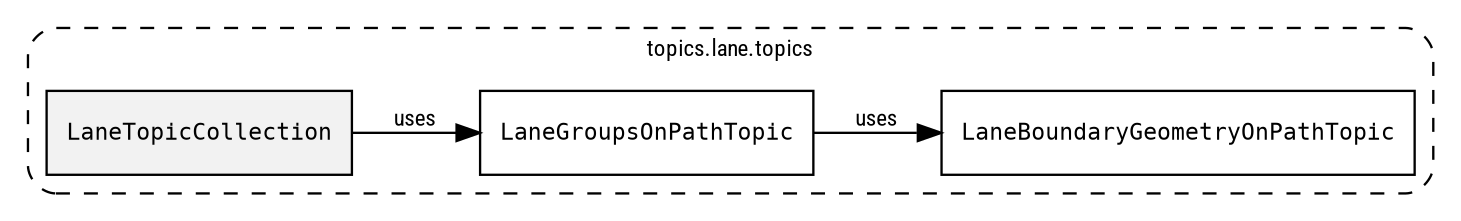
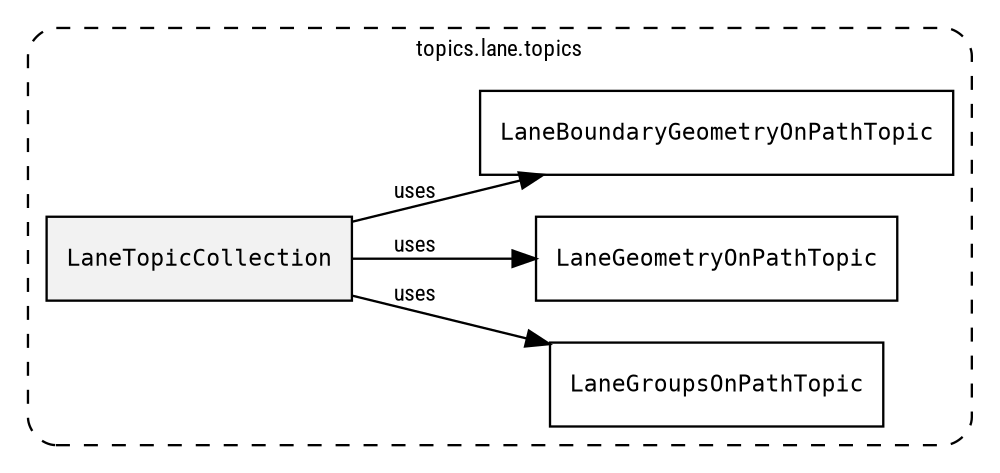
(865, 133) -> (436, 201)
none -> (717, 259)
